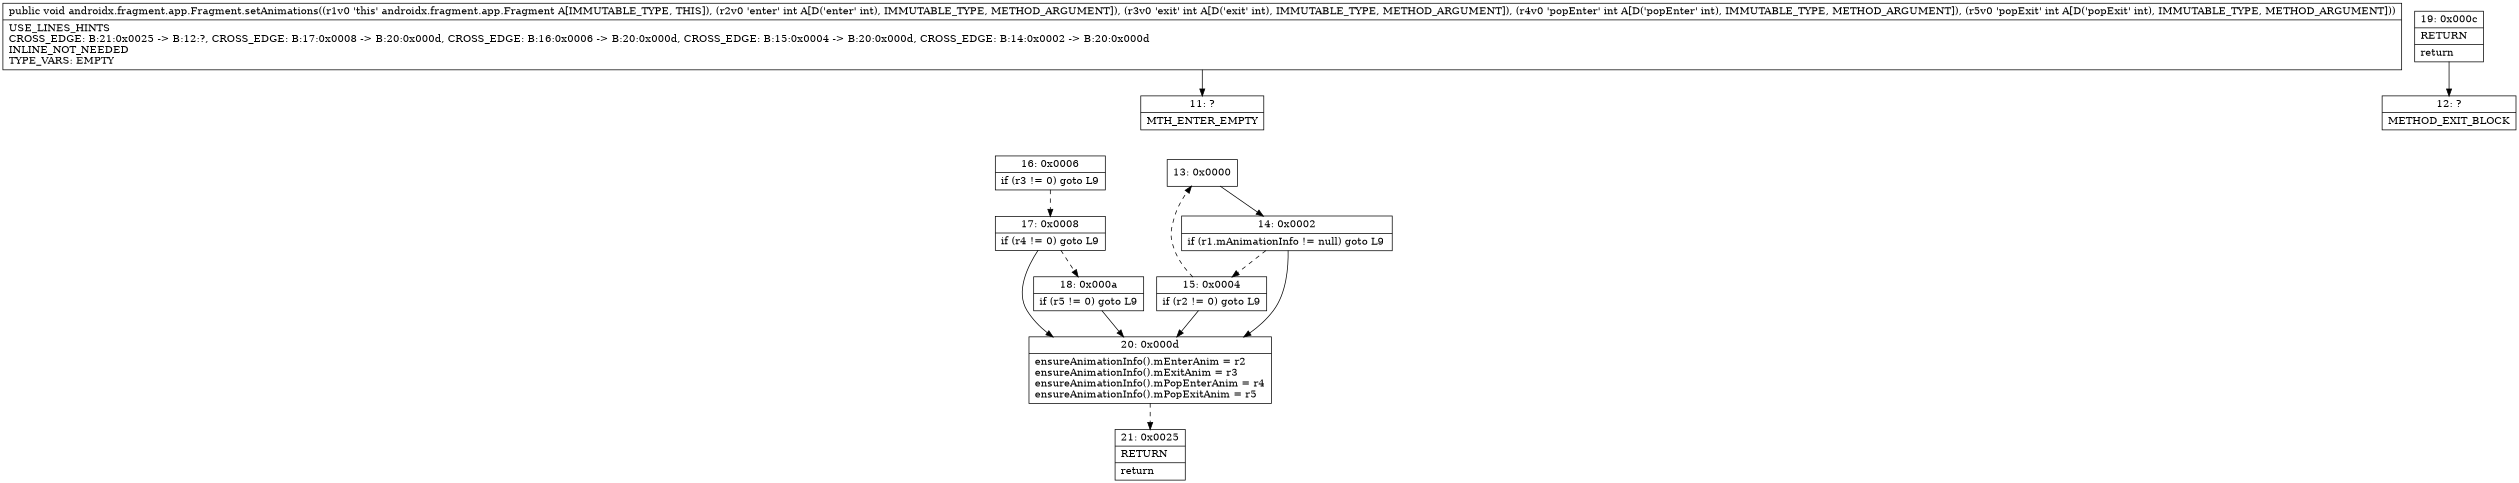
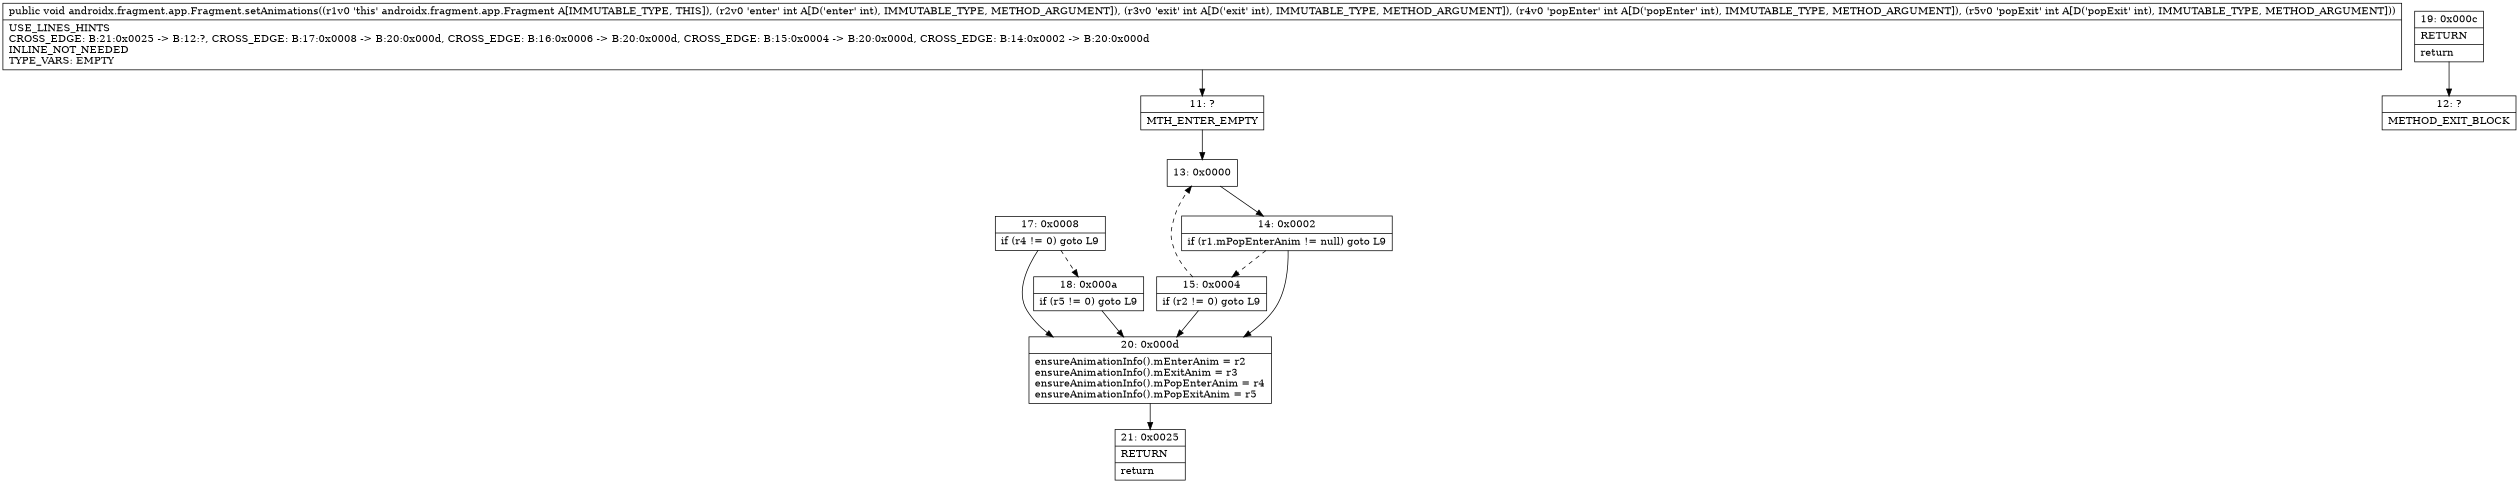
none -> (1202, 141)
(1050, 173) -> none
(1286, 242) -> (1287, 242)
(1150, 413) -> (1150, 413)
